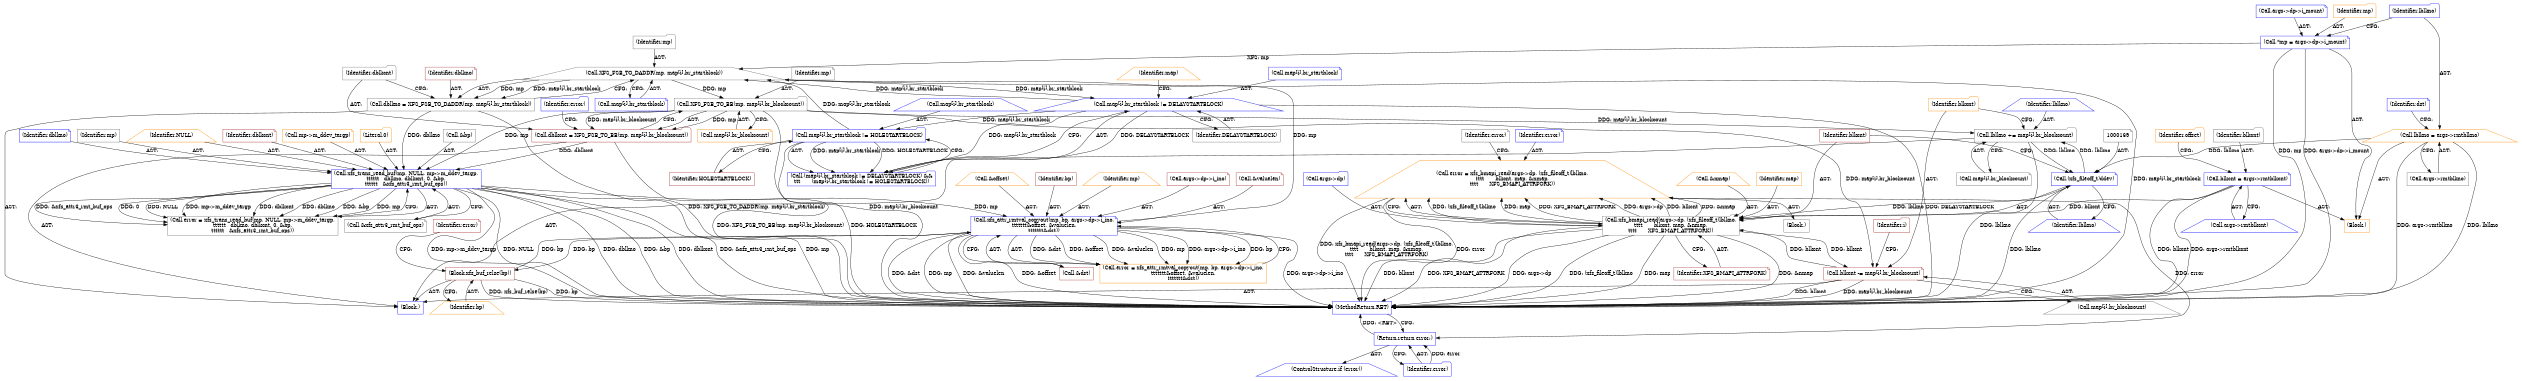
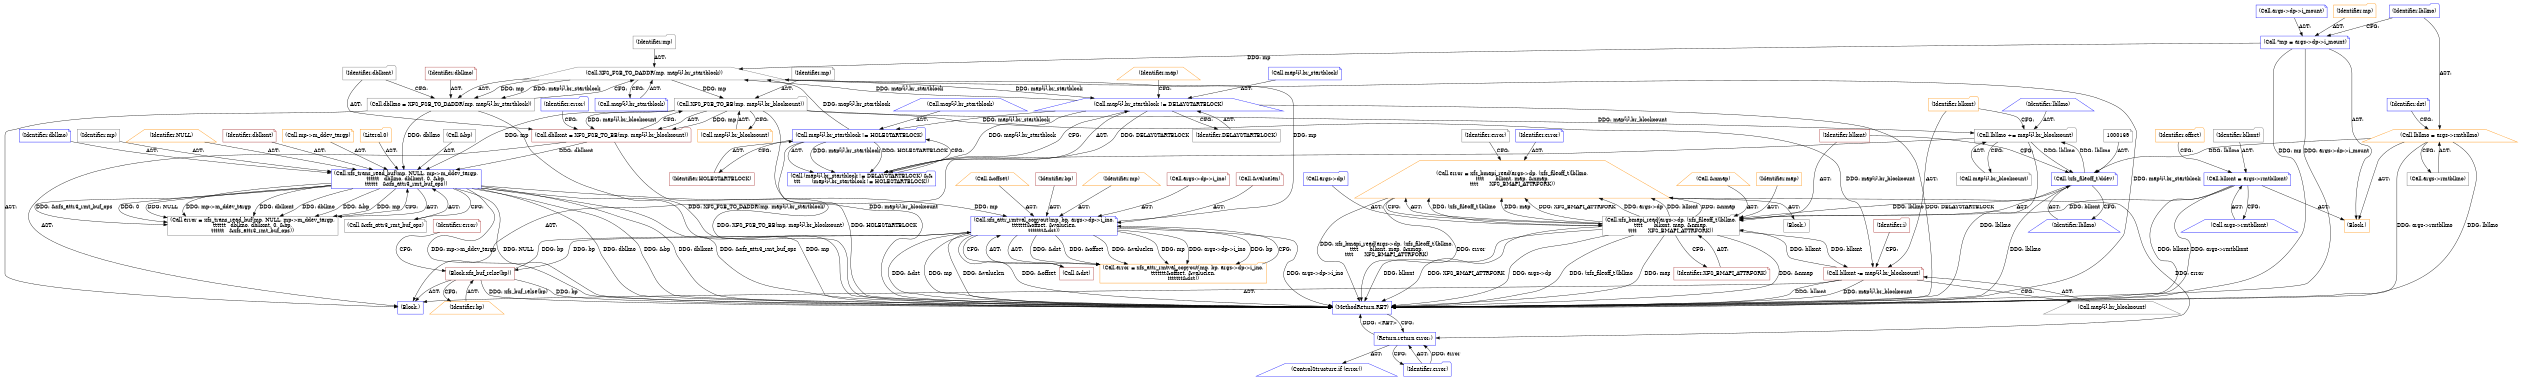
(1258, 58) -> (1259, 58)
